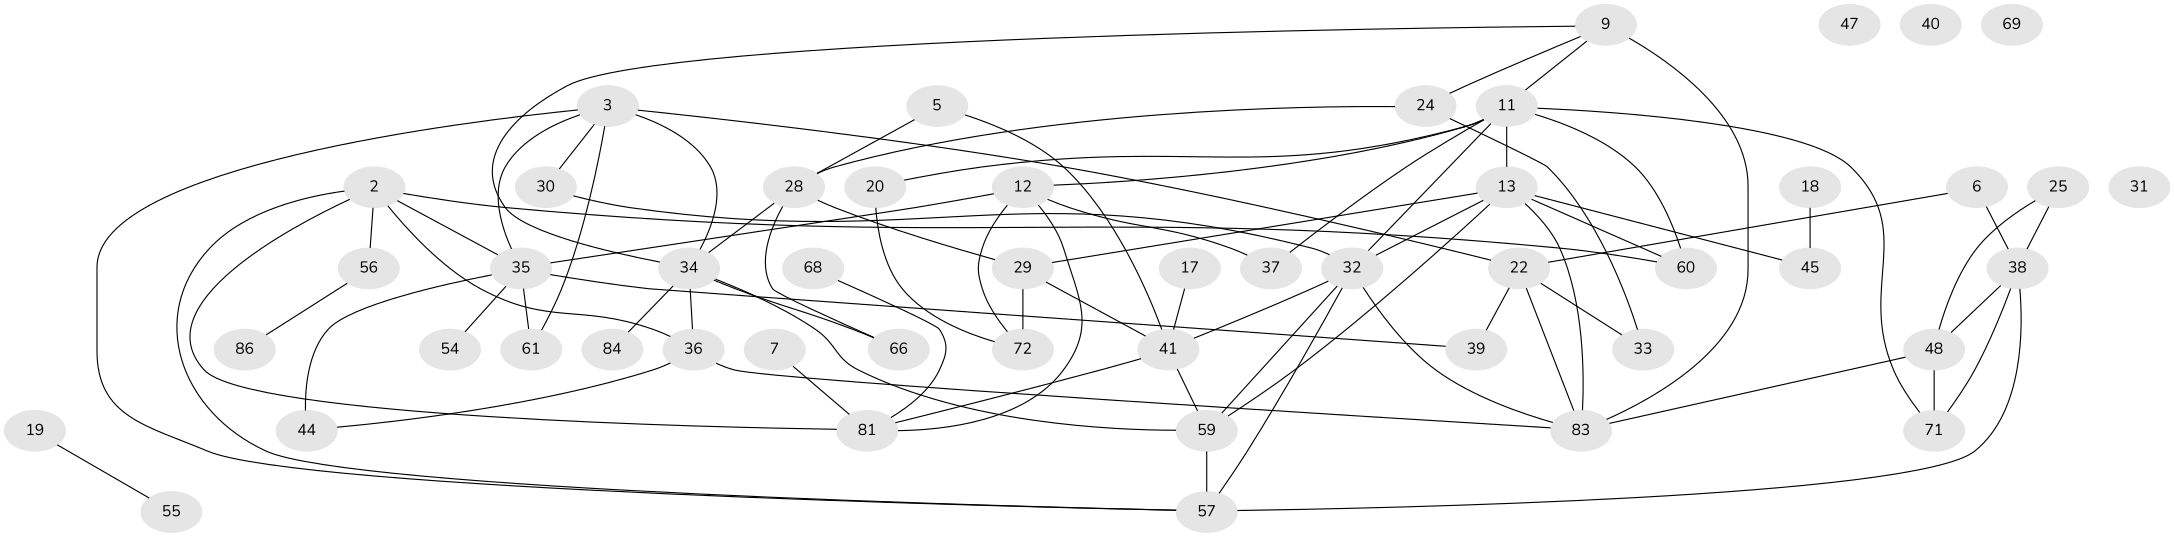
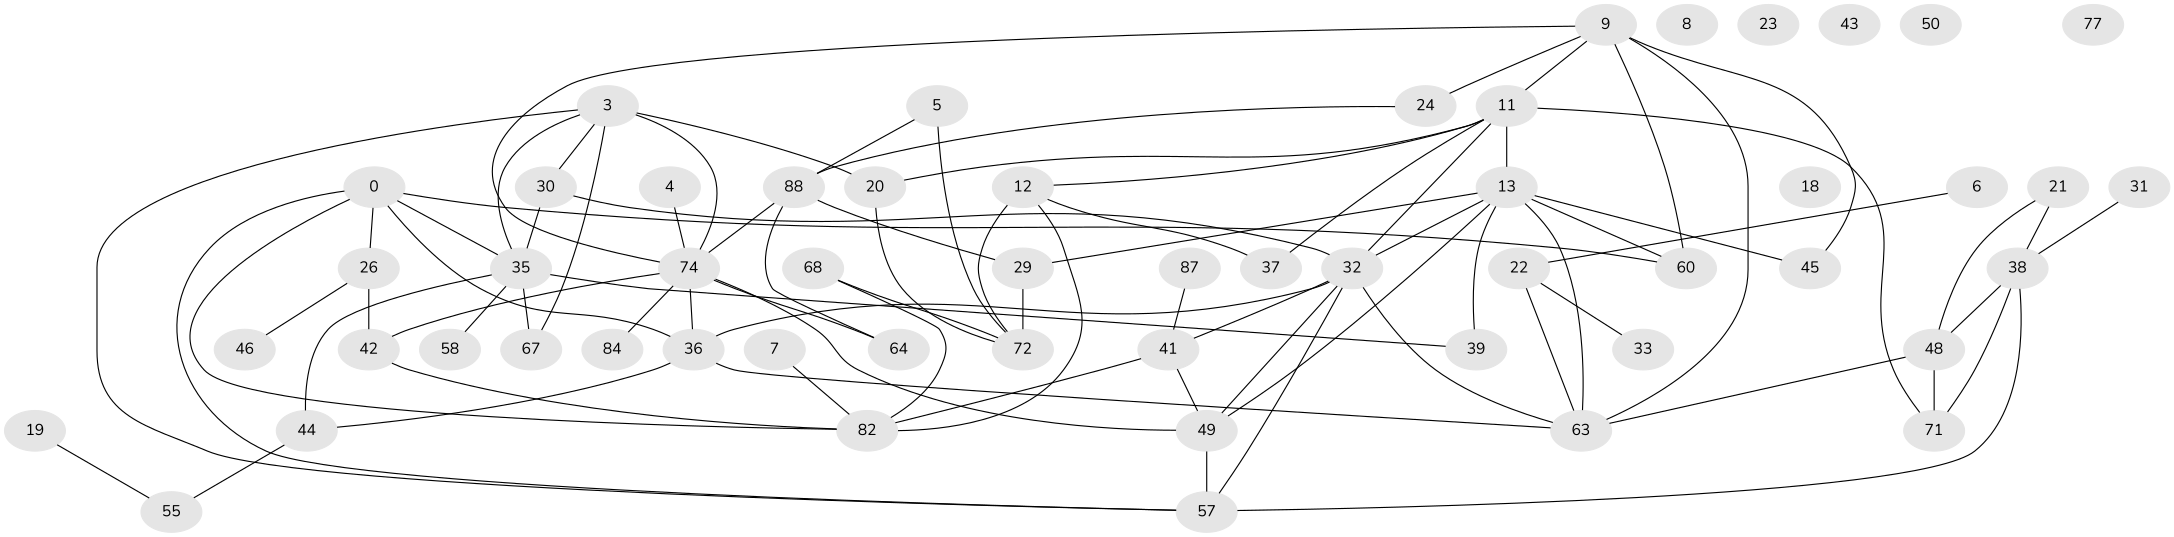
none -> (1687, 25)
none -> (1768, 25)
(1850, 25) -> (1850, 25)
(1931, 25) -> (1931, 25)
(2012, 25) -> none
none -> (2093, 25)
(1628, 160) -> (1657, 144)
(1089, 172) -> (745, 139)
(374, 187) -> (374, 187)
none -> (670, 187)
(794, 187) -> (794, 187)
(2058, 187) -> (2058, 187)
(1090, 196) -> (955, 236)
(1573, 197) -> none
(1810, 228) -> (1797, 99)
(761, 231) -> (531, 234)
(2001, 234) -> (2078, 228)
(369, 268) -> (369, 268)
(689, 268) -> (689, 268)
(1190, 268) -> (1190, 268)
none -> (918, 309)
(1096, 309) -> none
(1498, 309) -> (1475, 266)
none -> (1038, 310)
(245, 350) -> (245, 350)
none -> (369, 350)
(450, 350) -> (450, 350)
(531, 350) -> (531, 350)
(899, 350) -> (899, 350)
(867, 431) -> (867, 431)
(1207, 431) -> (1207, 431)
(1581, 431) -> (1581, 431)
none -> (239, 471)
